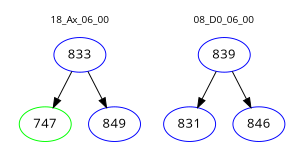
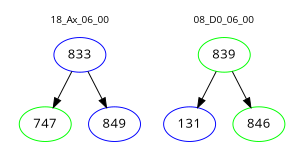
(224, 55) -> (224, 55)
(190, 124) -> (190, 124)
(259, 124) -> (259, 124)
